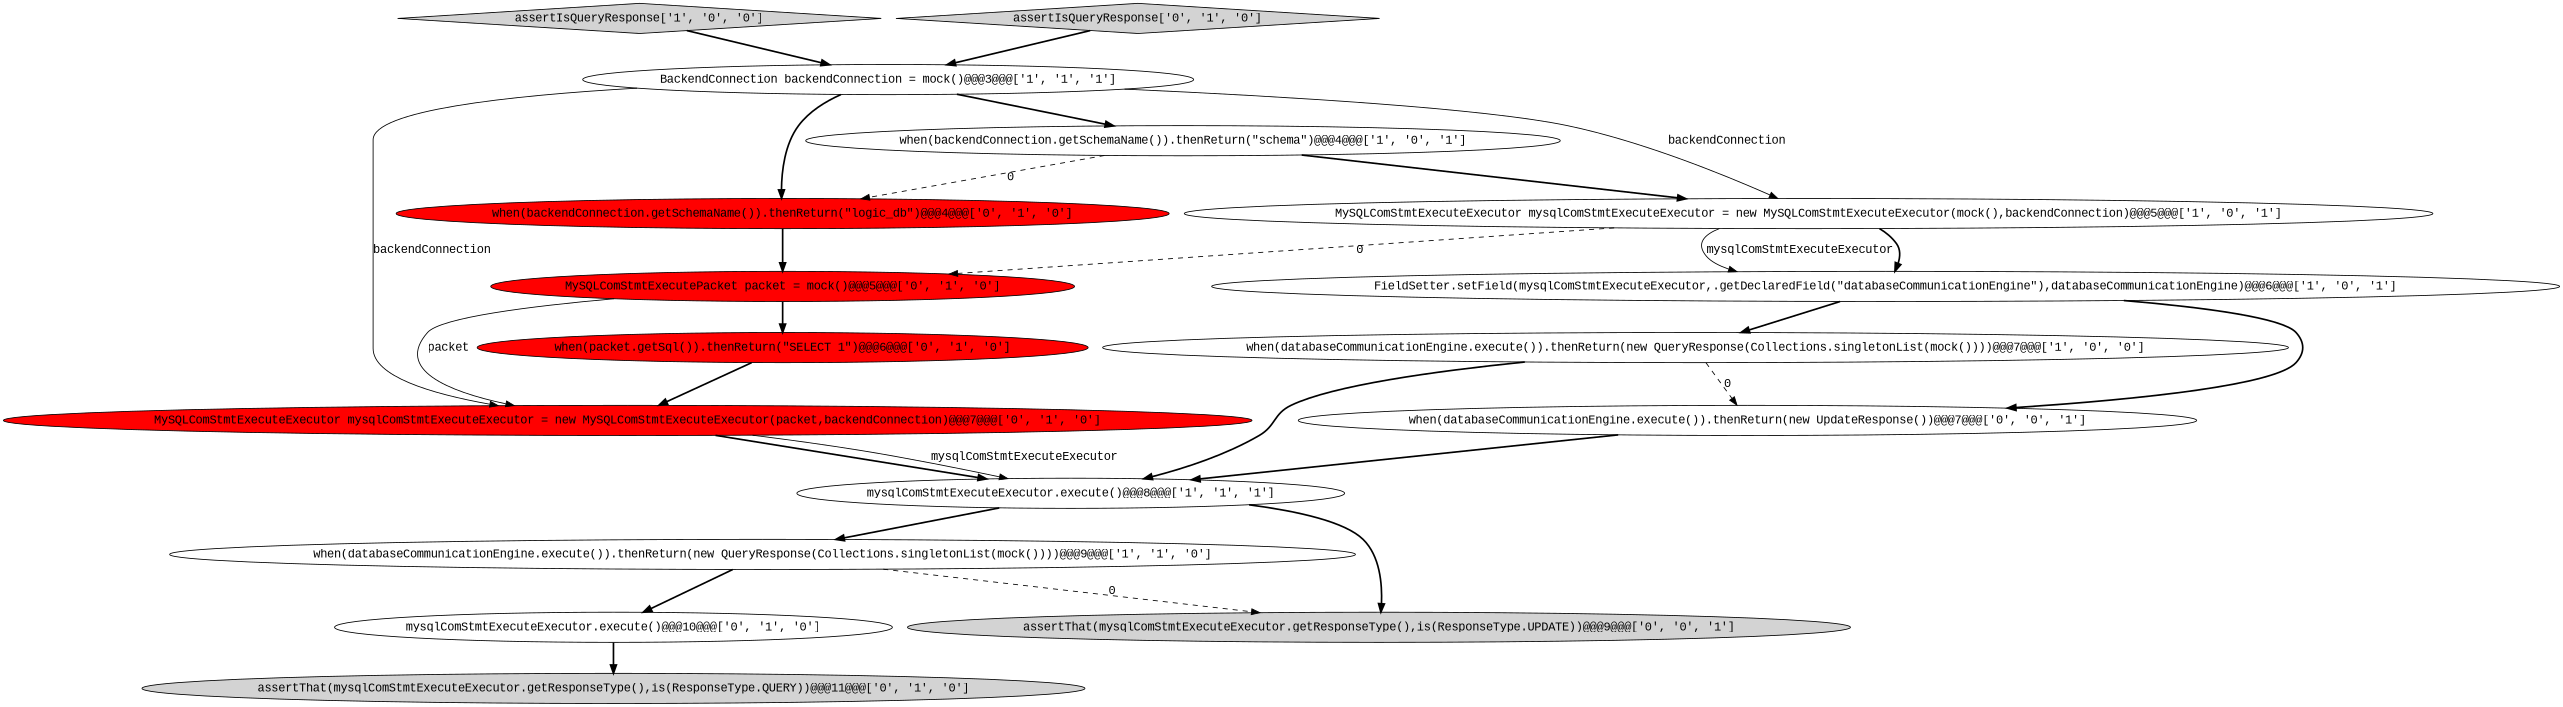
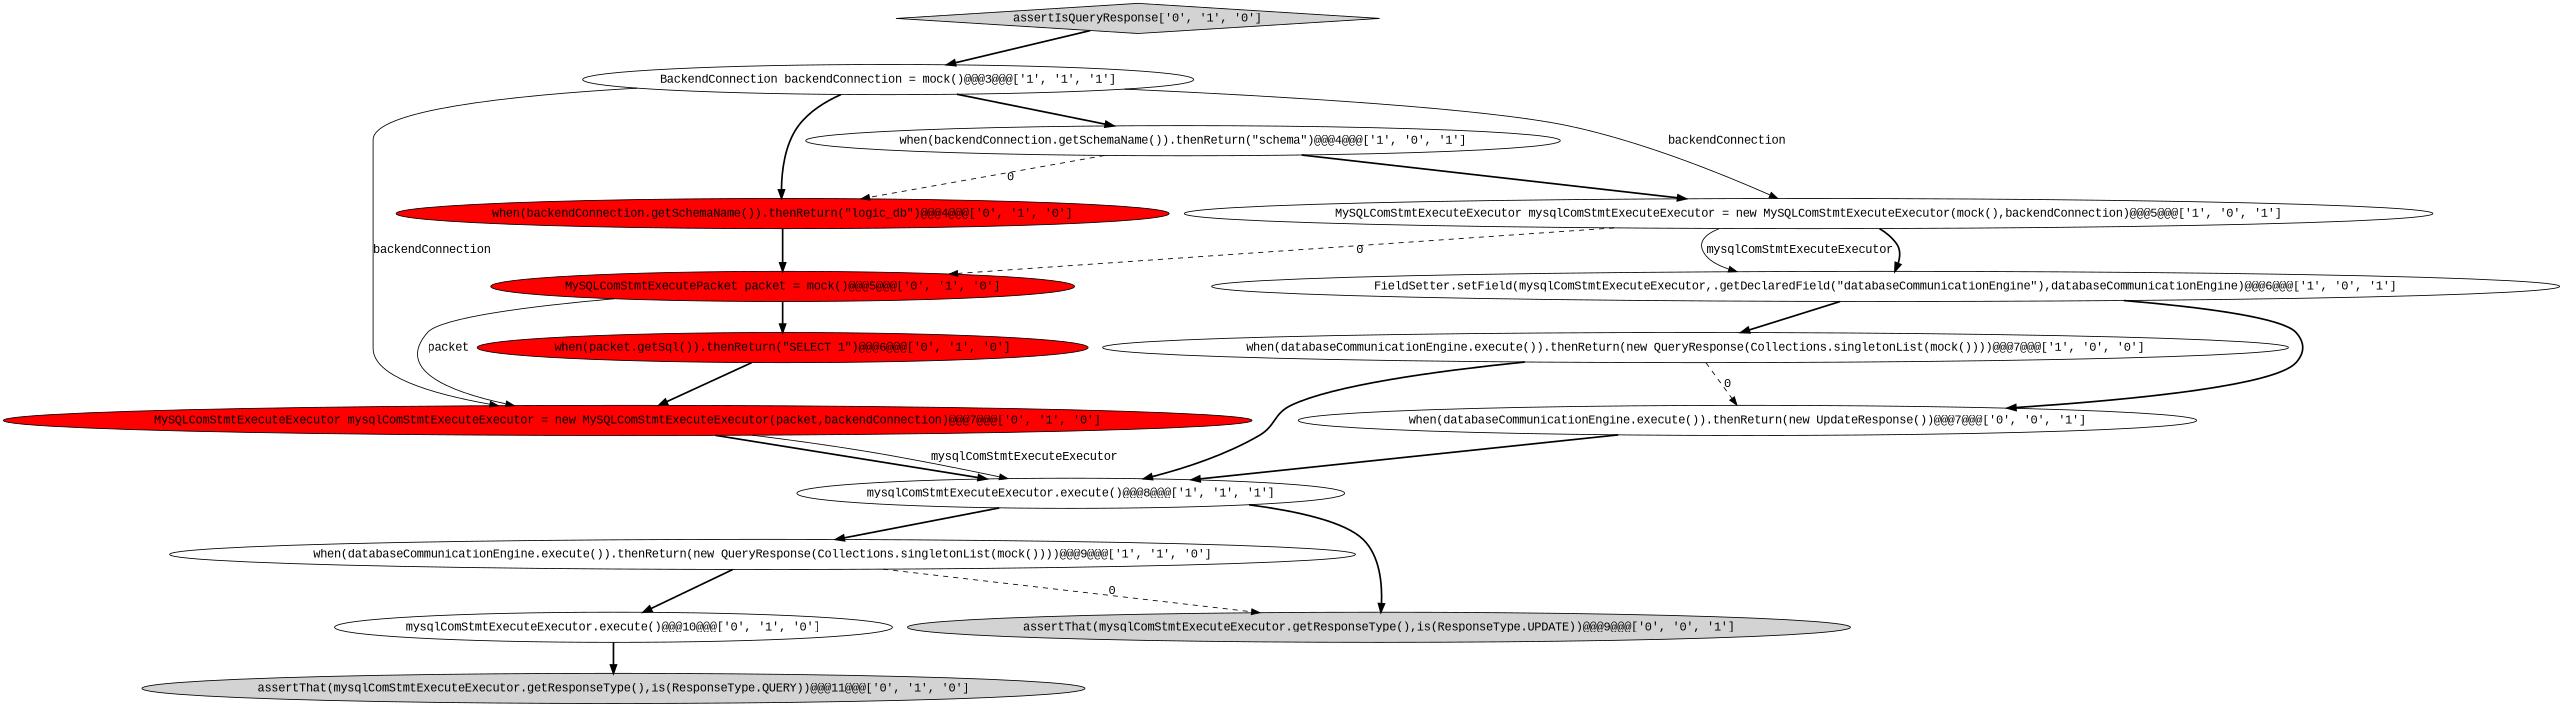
(639, 18) -> none
